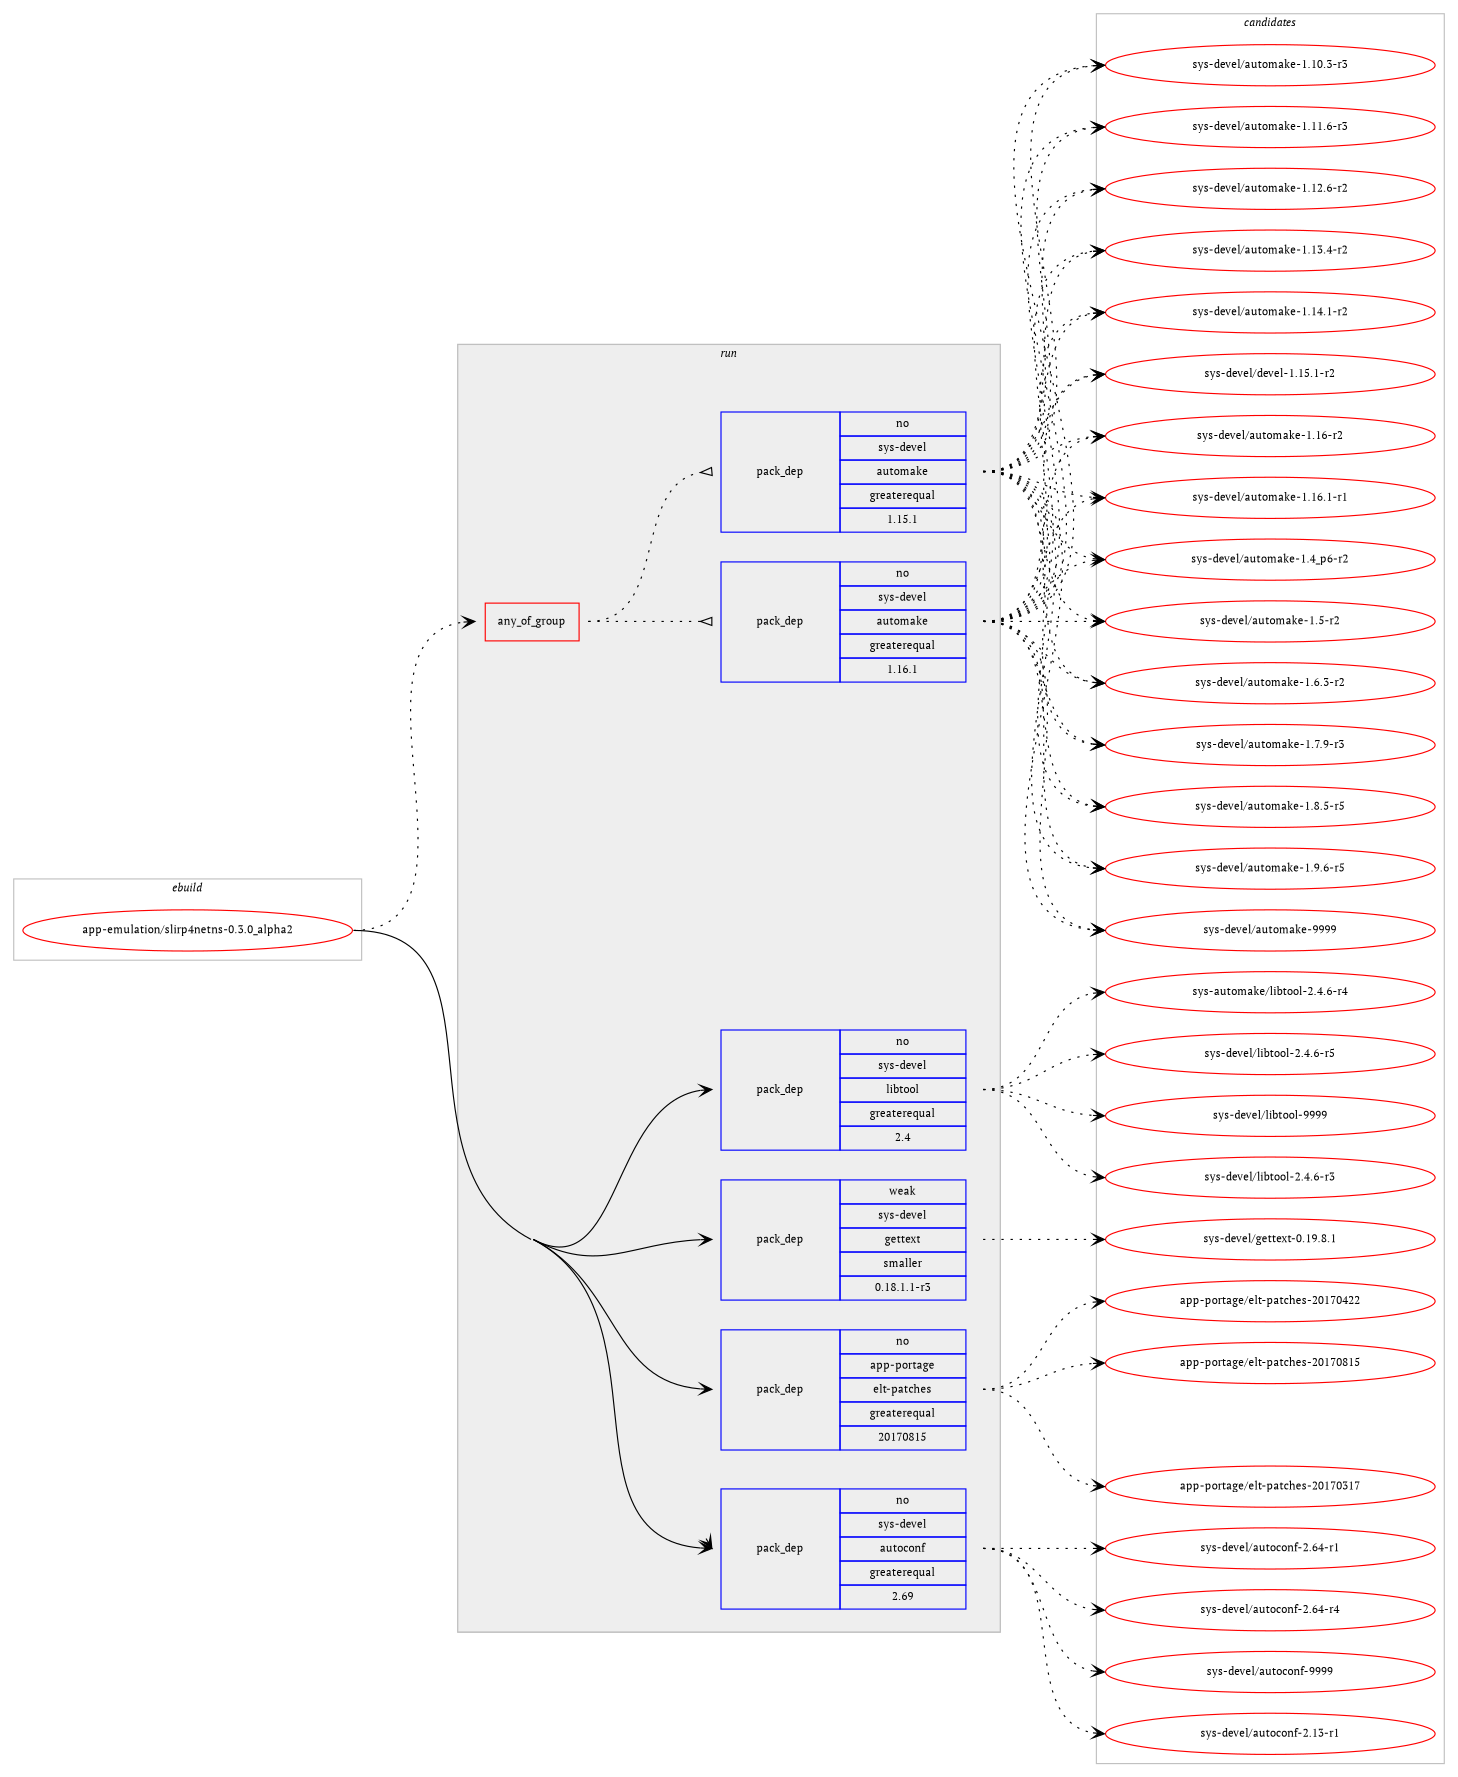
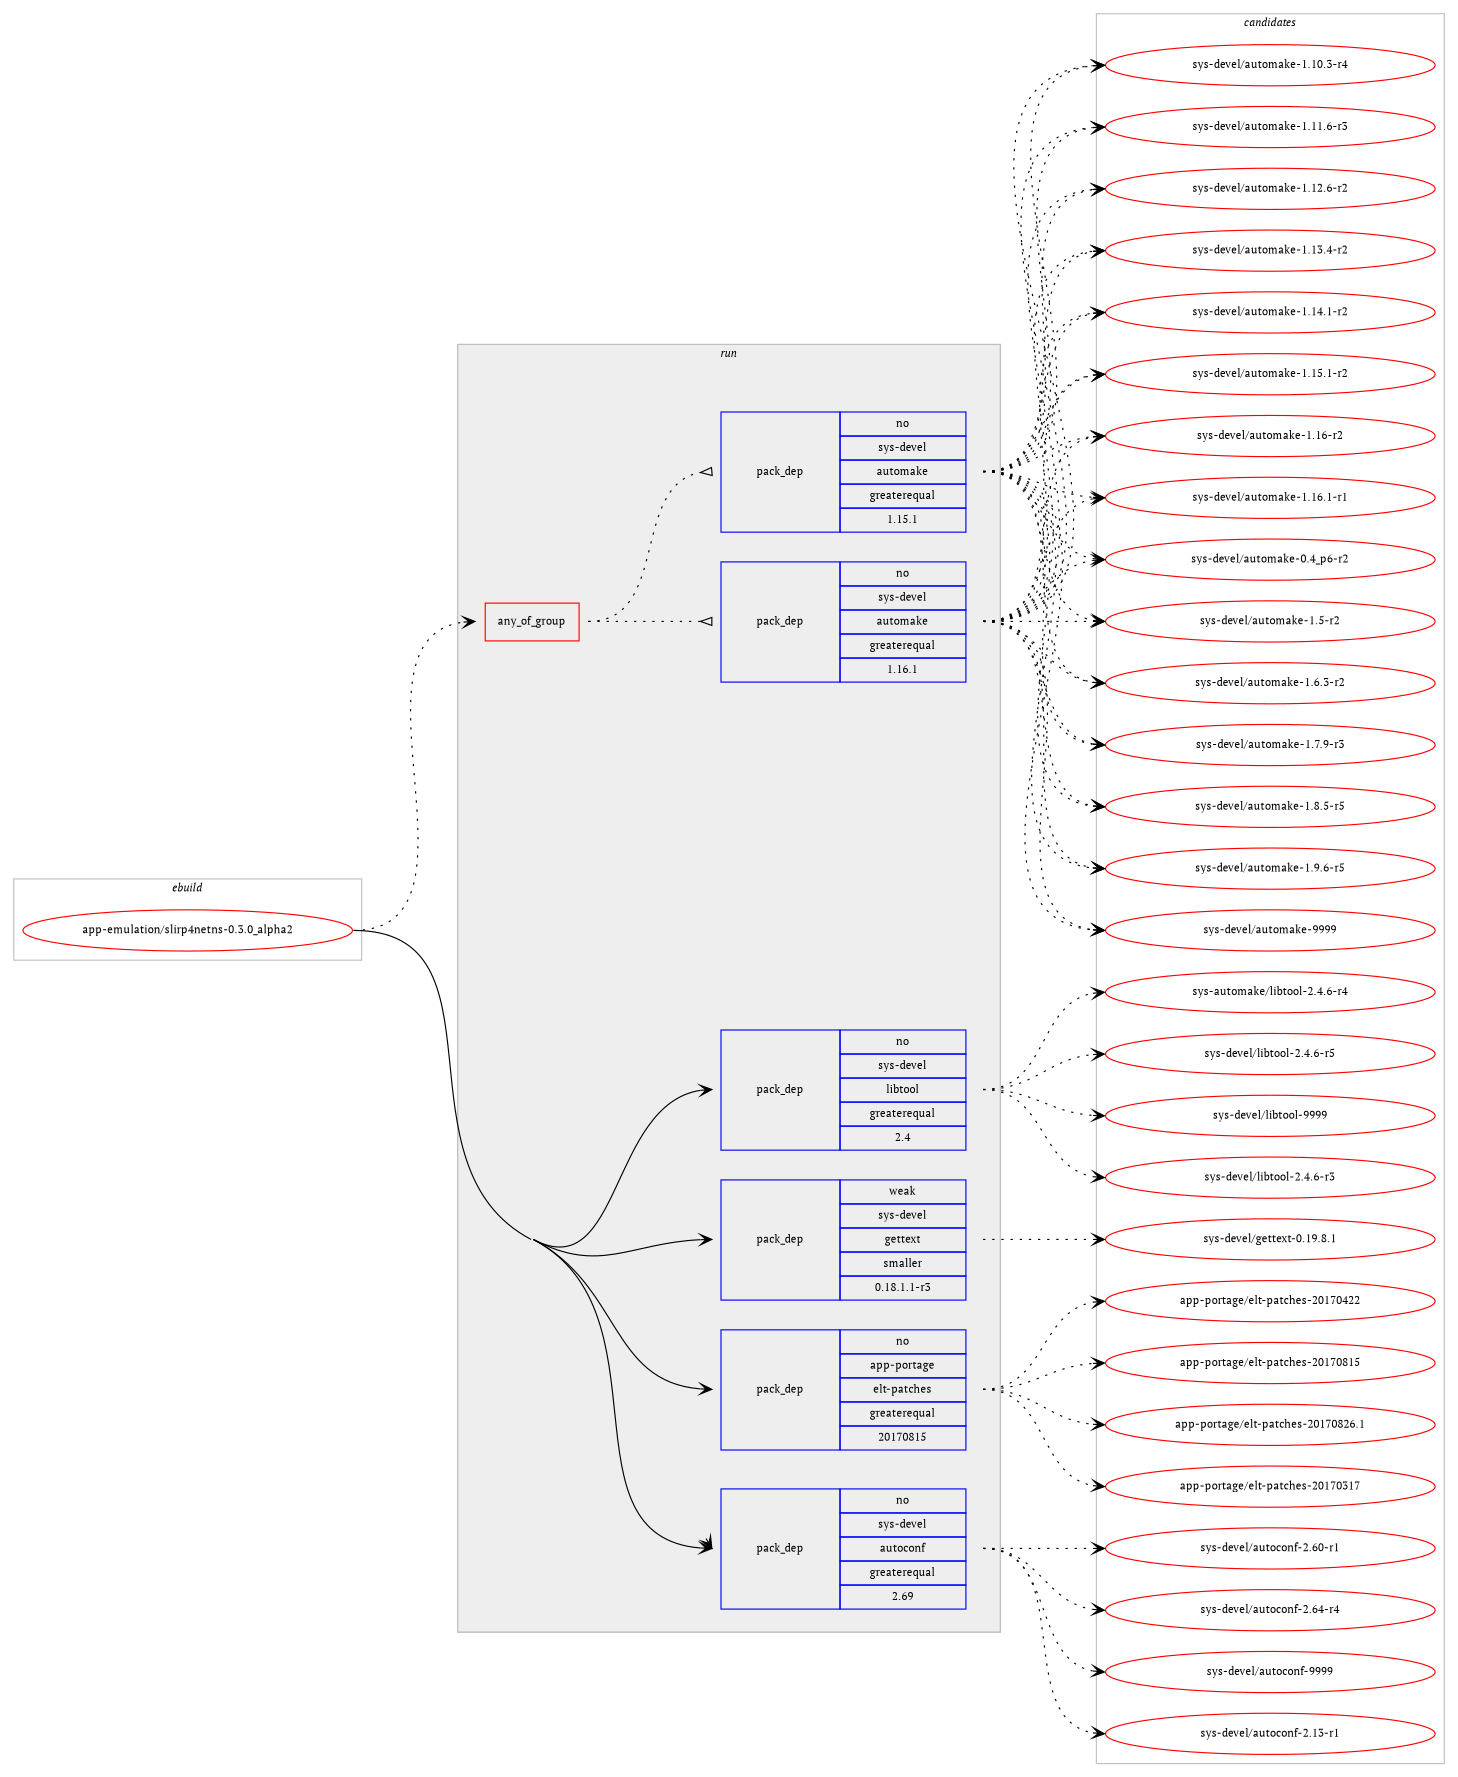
(1270, 65) -> (1270, 65)
(1270, 374) -> (1270, 374)
(1270, 560) -> (1270, 560)
none -> (1270, 1425)
(1270, 1548) -> (1270, 1548)
